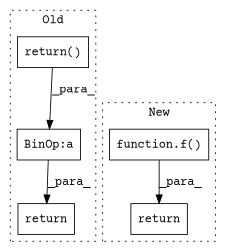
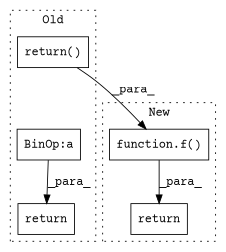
(51, 94) -> (110, 93)
